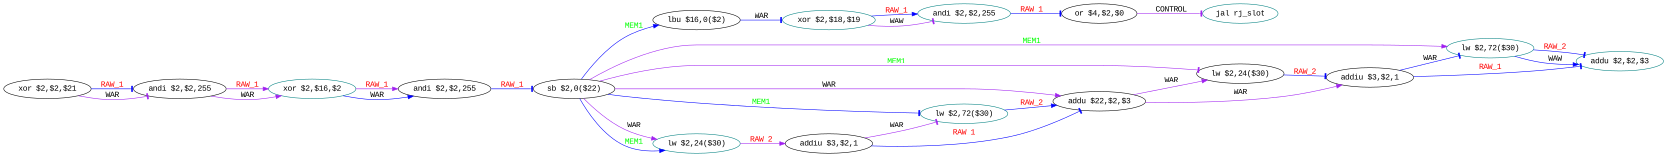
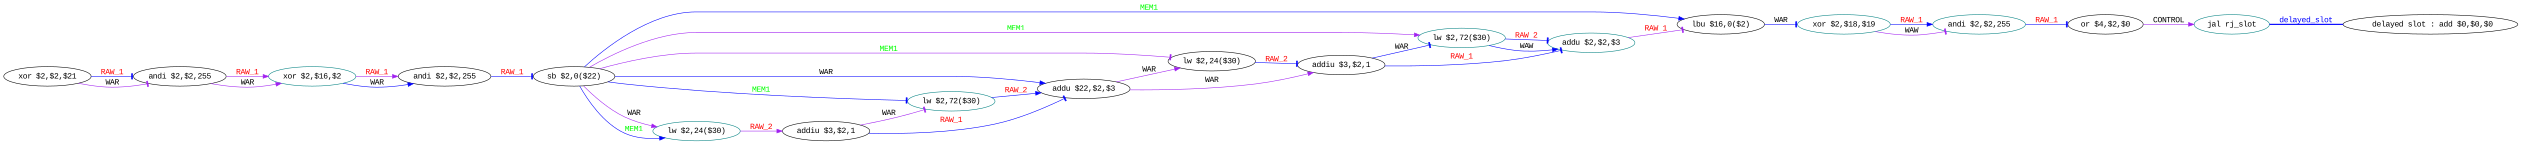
(1168, 14) -> (2166, 24)
none -> (2430, 24)
none -> (1655, 34)
(835, 89) -> (828, 76)
